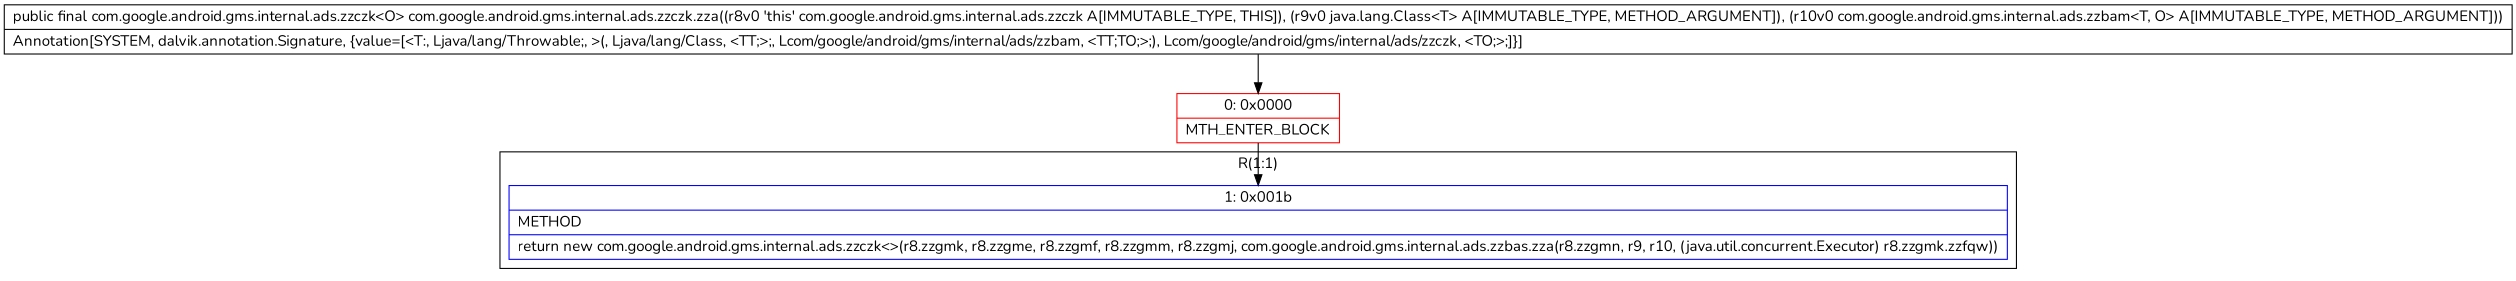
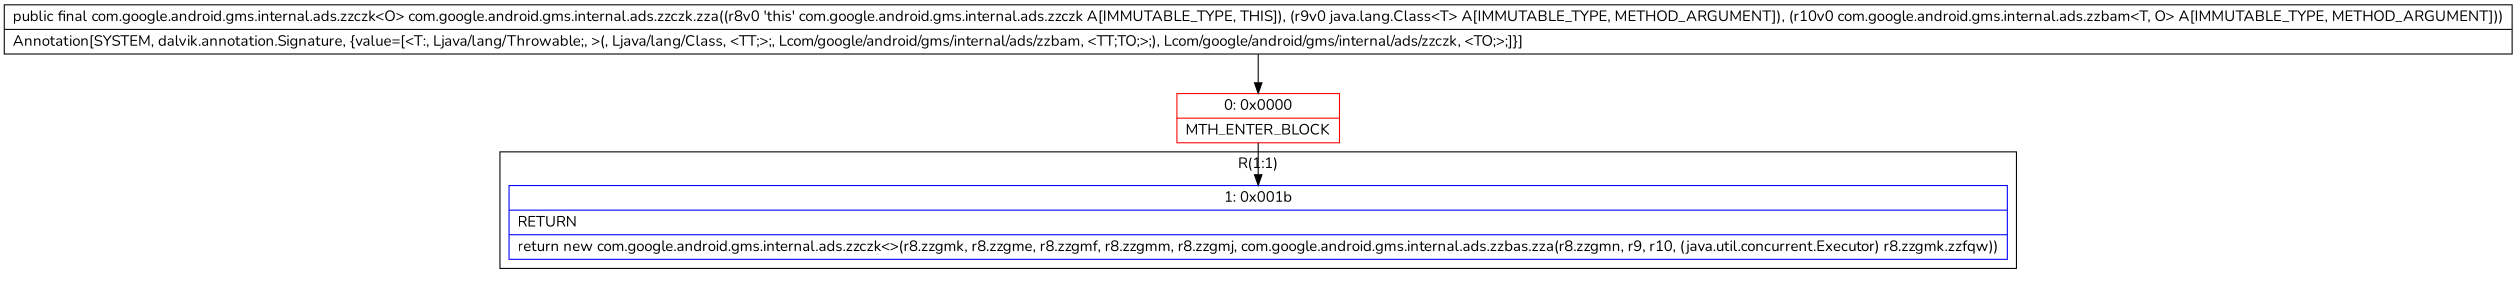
(550, 222) -> (548, 222)
